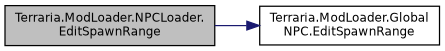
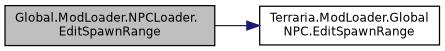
(110, 26) -> (110, 26)
